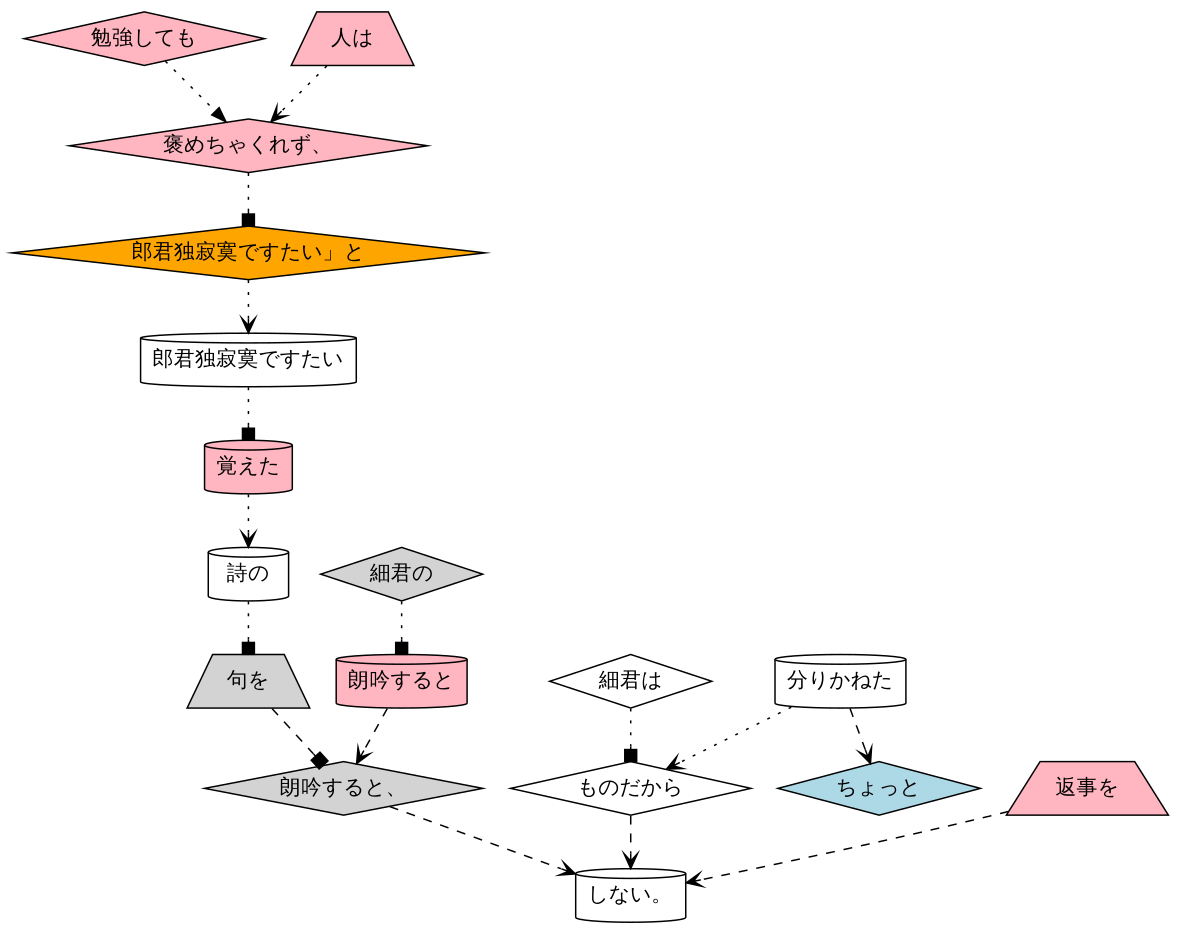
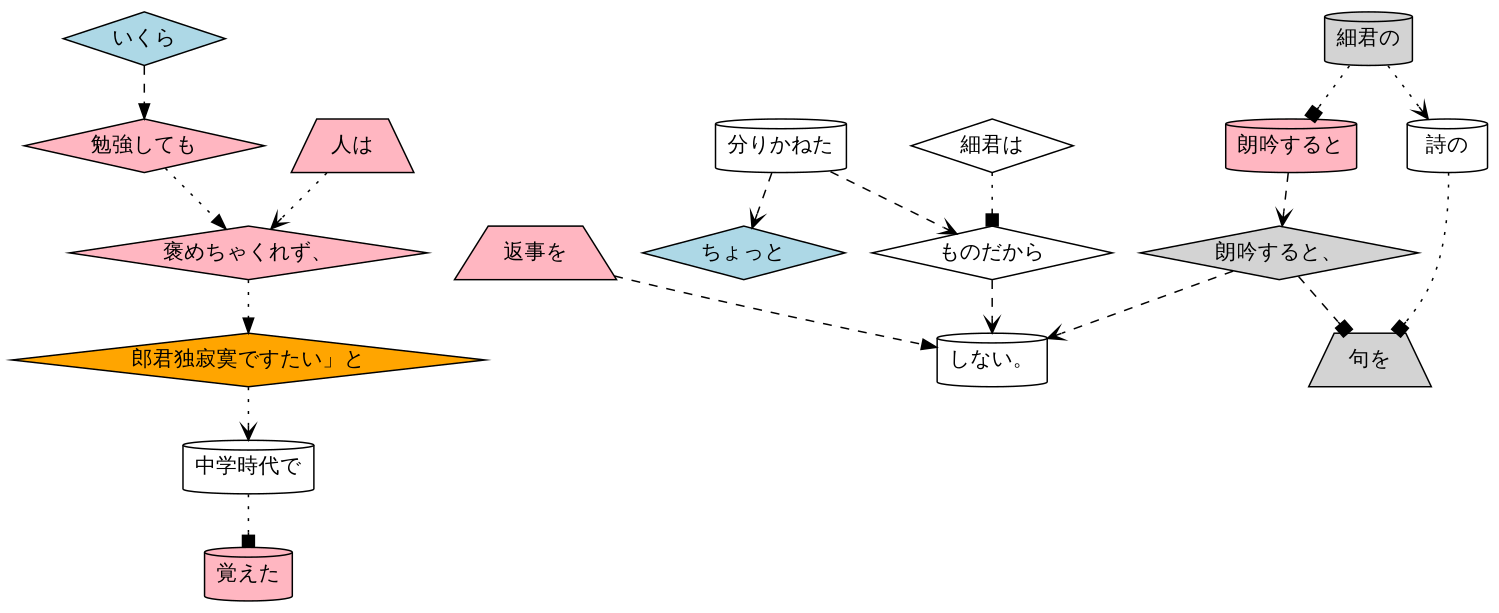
none -> (144, 39)
(248, 192) -> (248, 299)
(248, 360) -> (248, 467)
(248, 513) -> (1404, 86)
(402, 574) -> (1369, 39)
(293, 731) -> (1318, 299)
(736, 735) -> (887, 199)
(855, 847) -> (768, 312)
